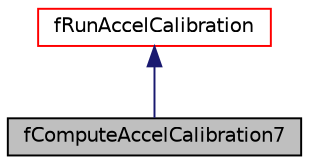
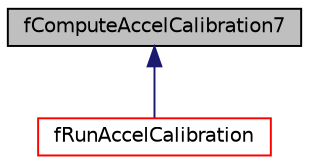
(154, 92) -> (154, 92)
